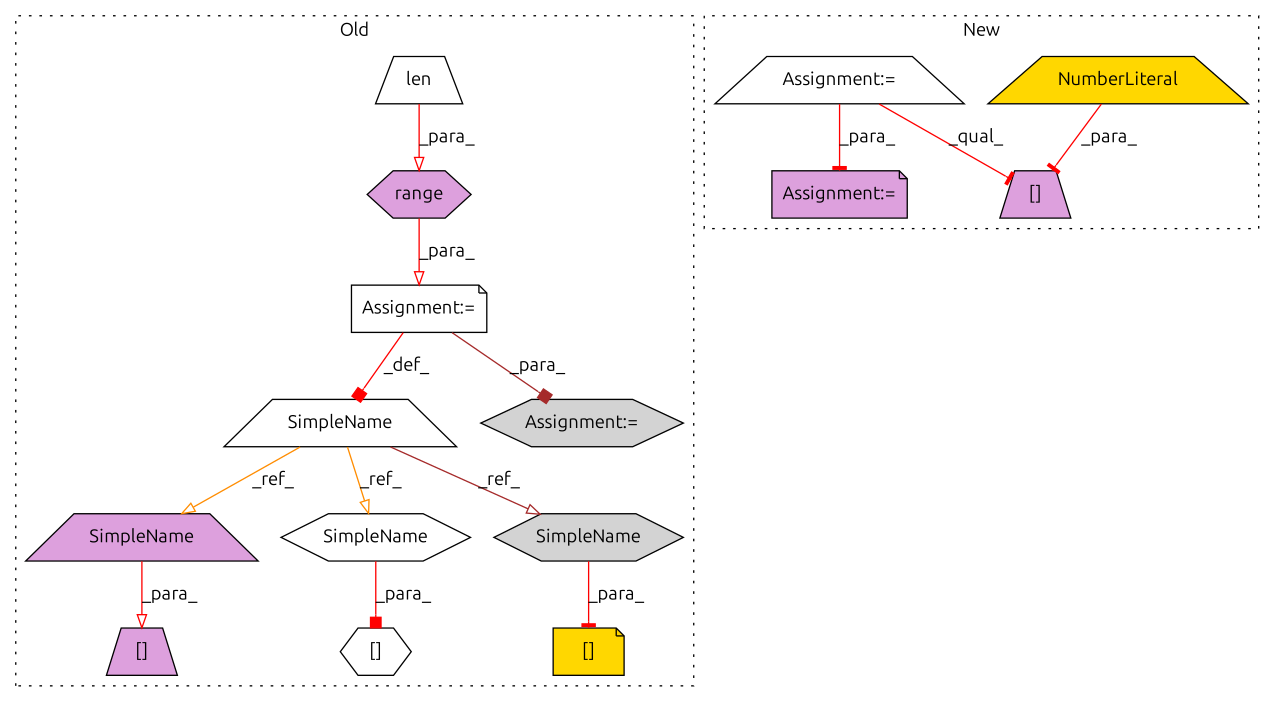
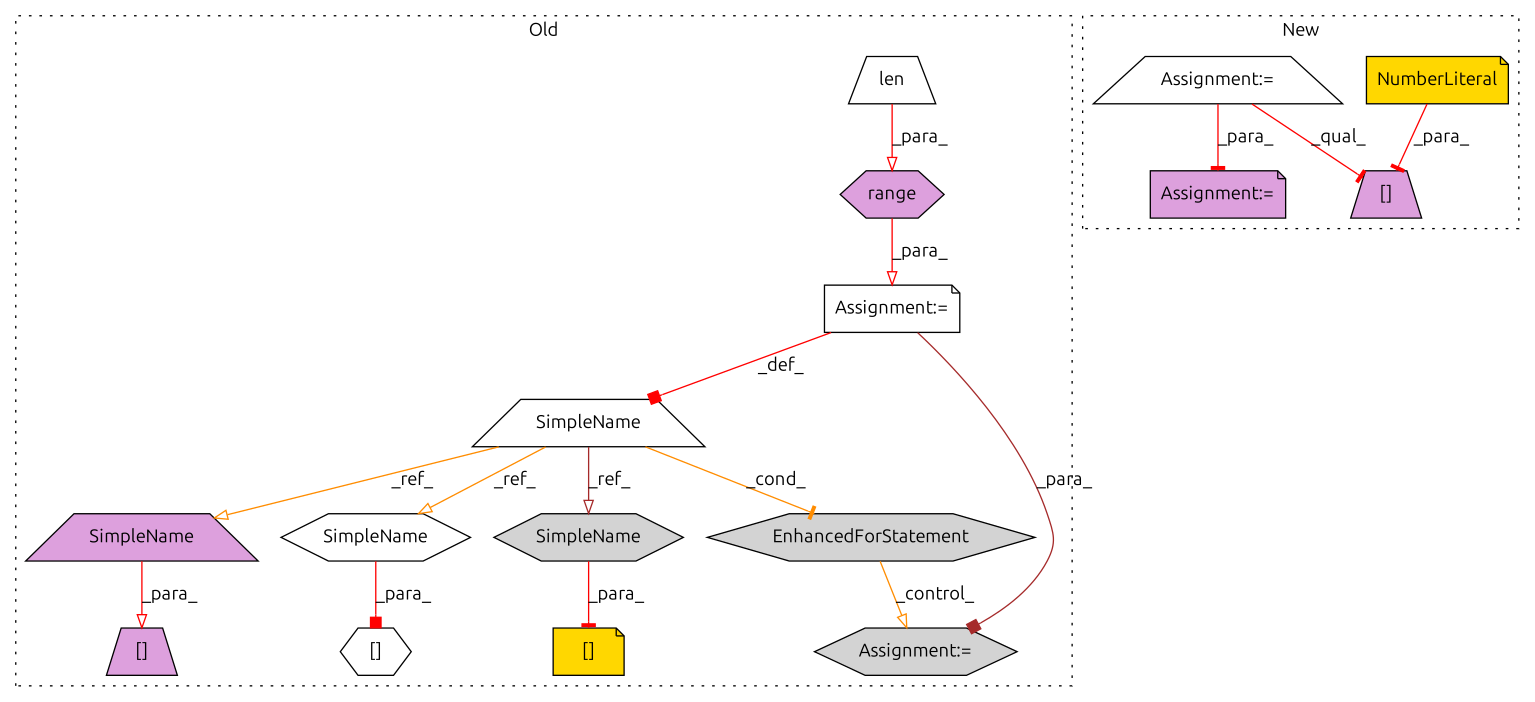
(1118, 80) -> (1437, 80)
none -> (871, 537)
